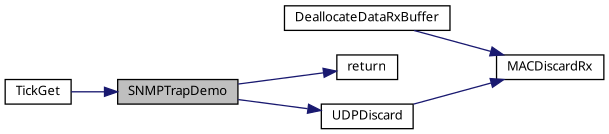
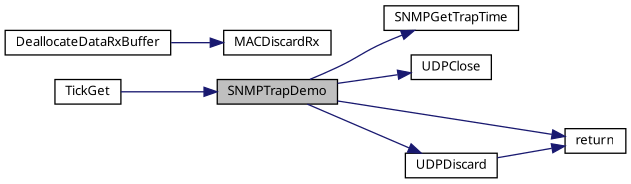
none -> (451, 18)
none -> (451, 67)
(452, 94) -> (525, 153)
